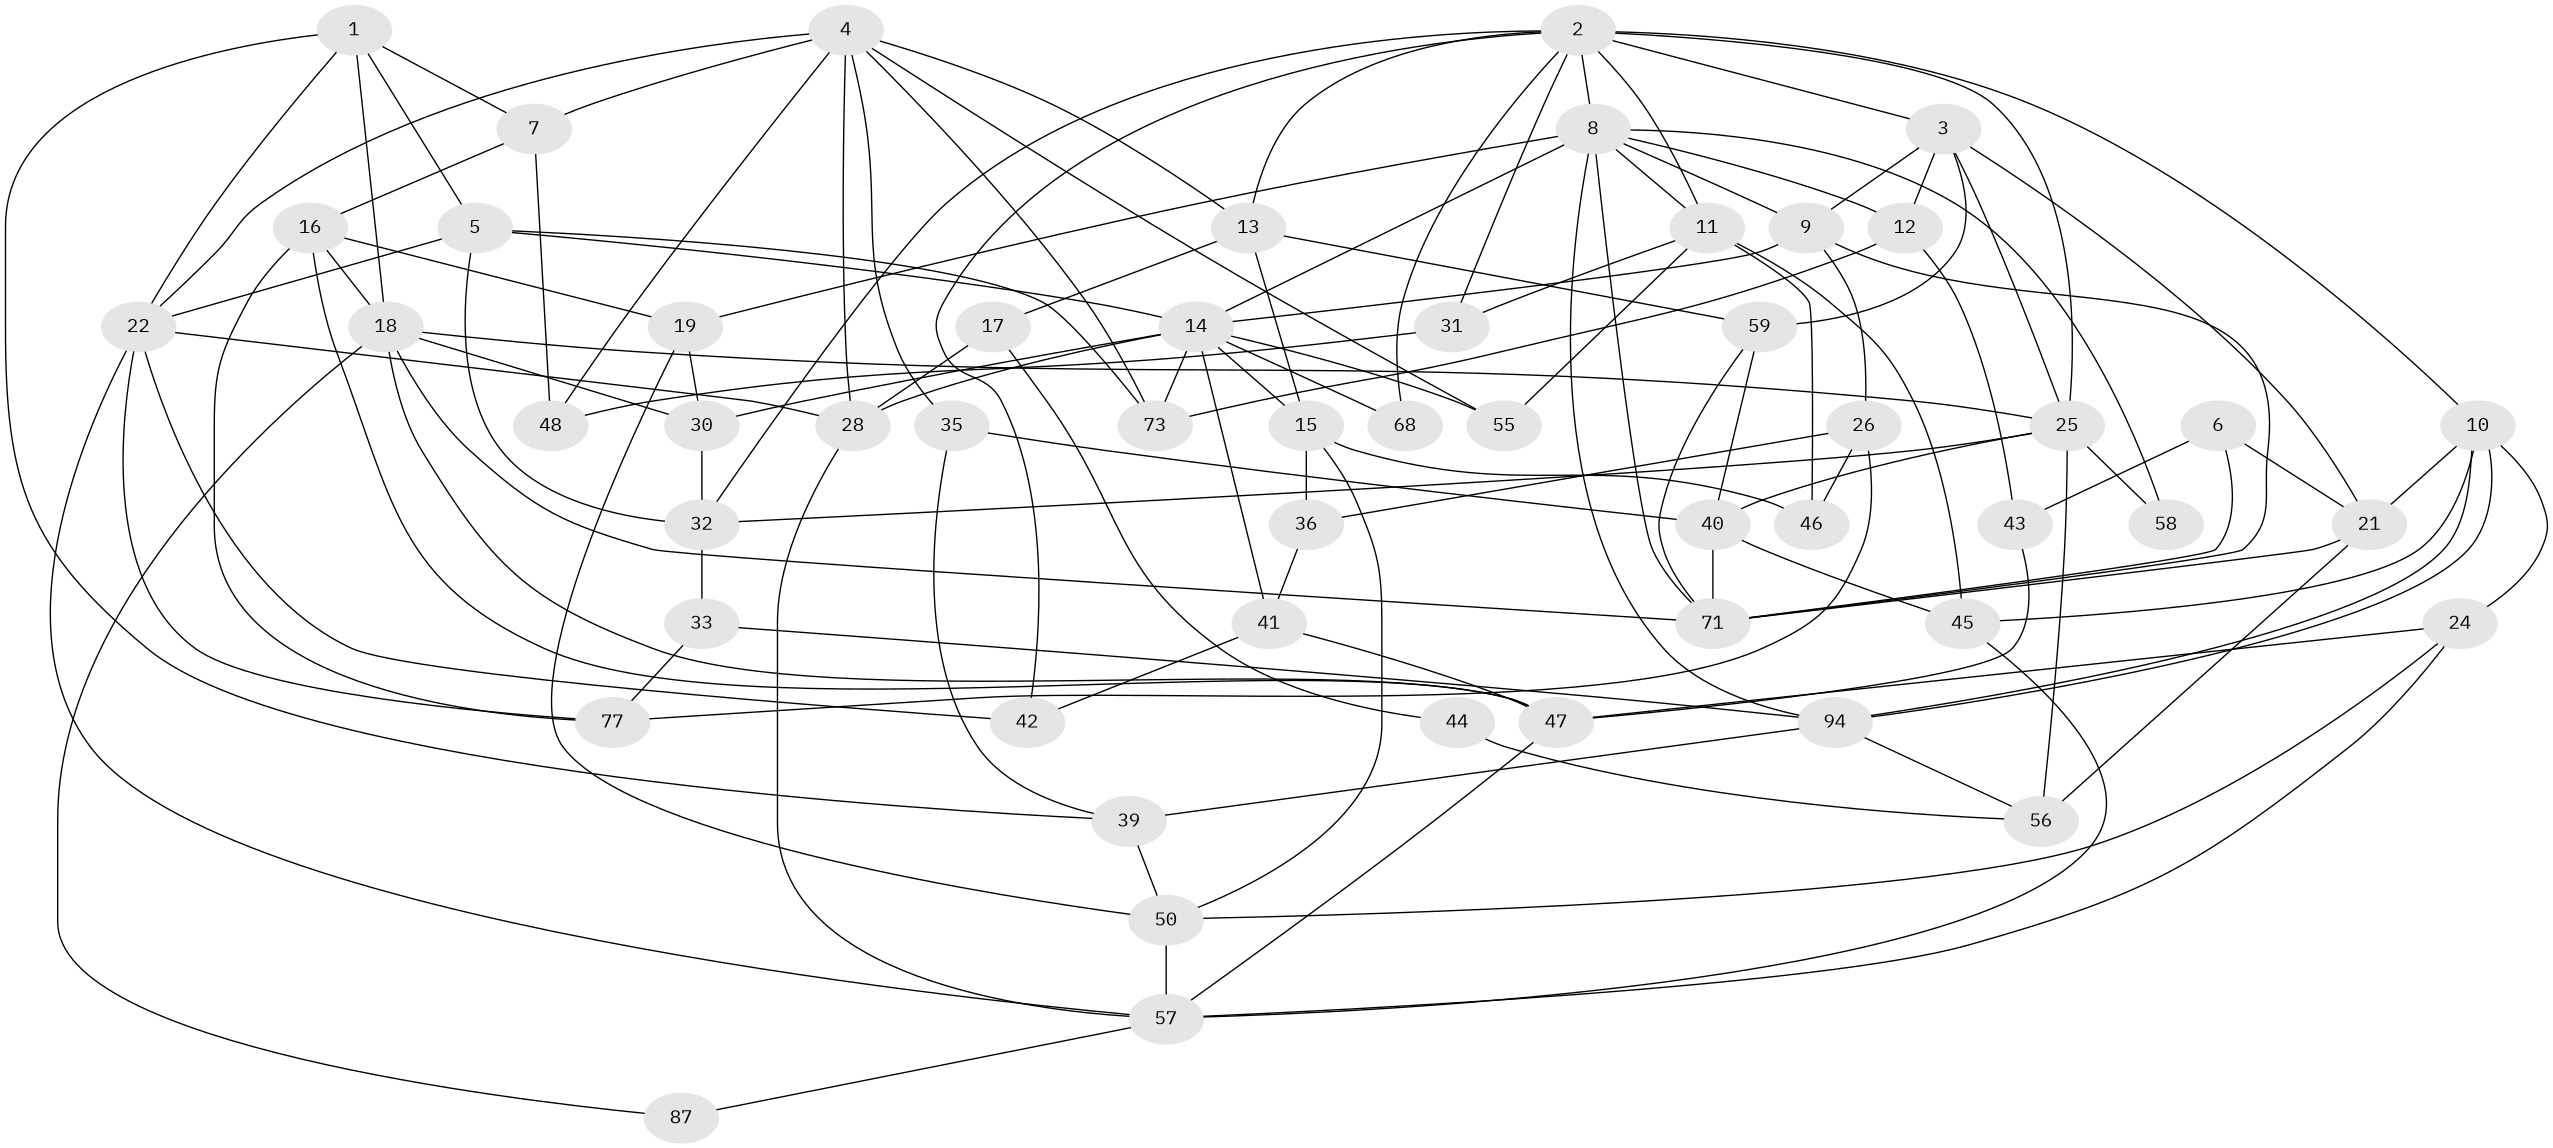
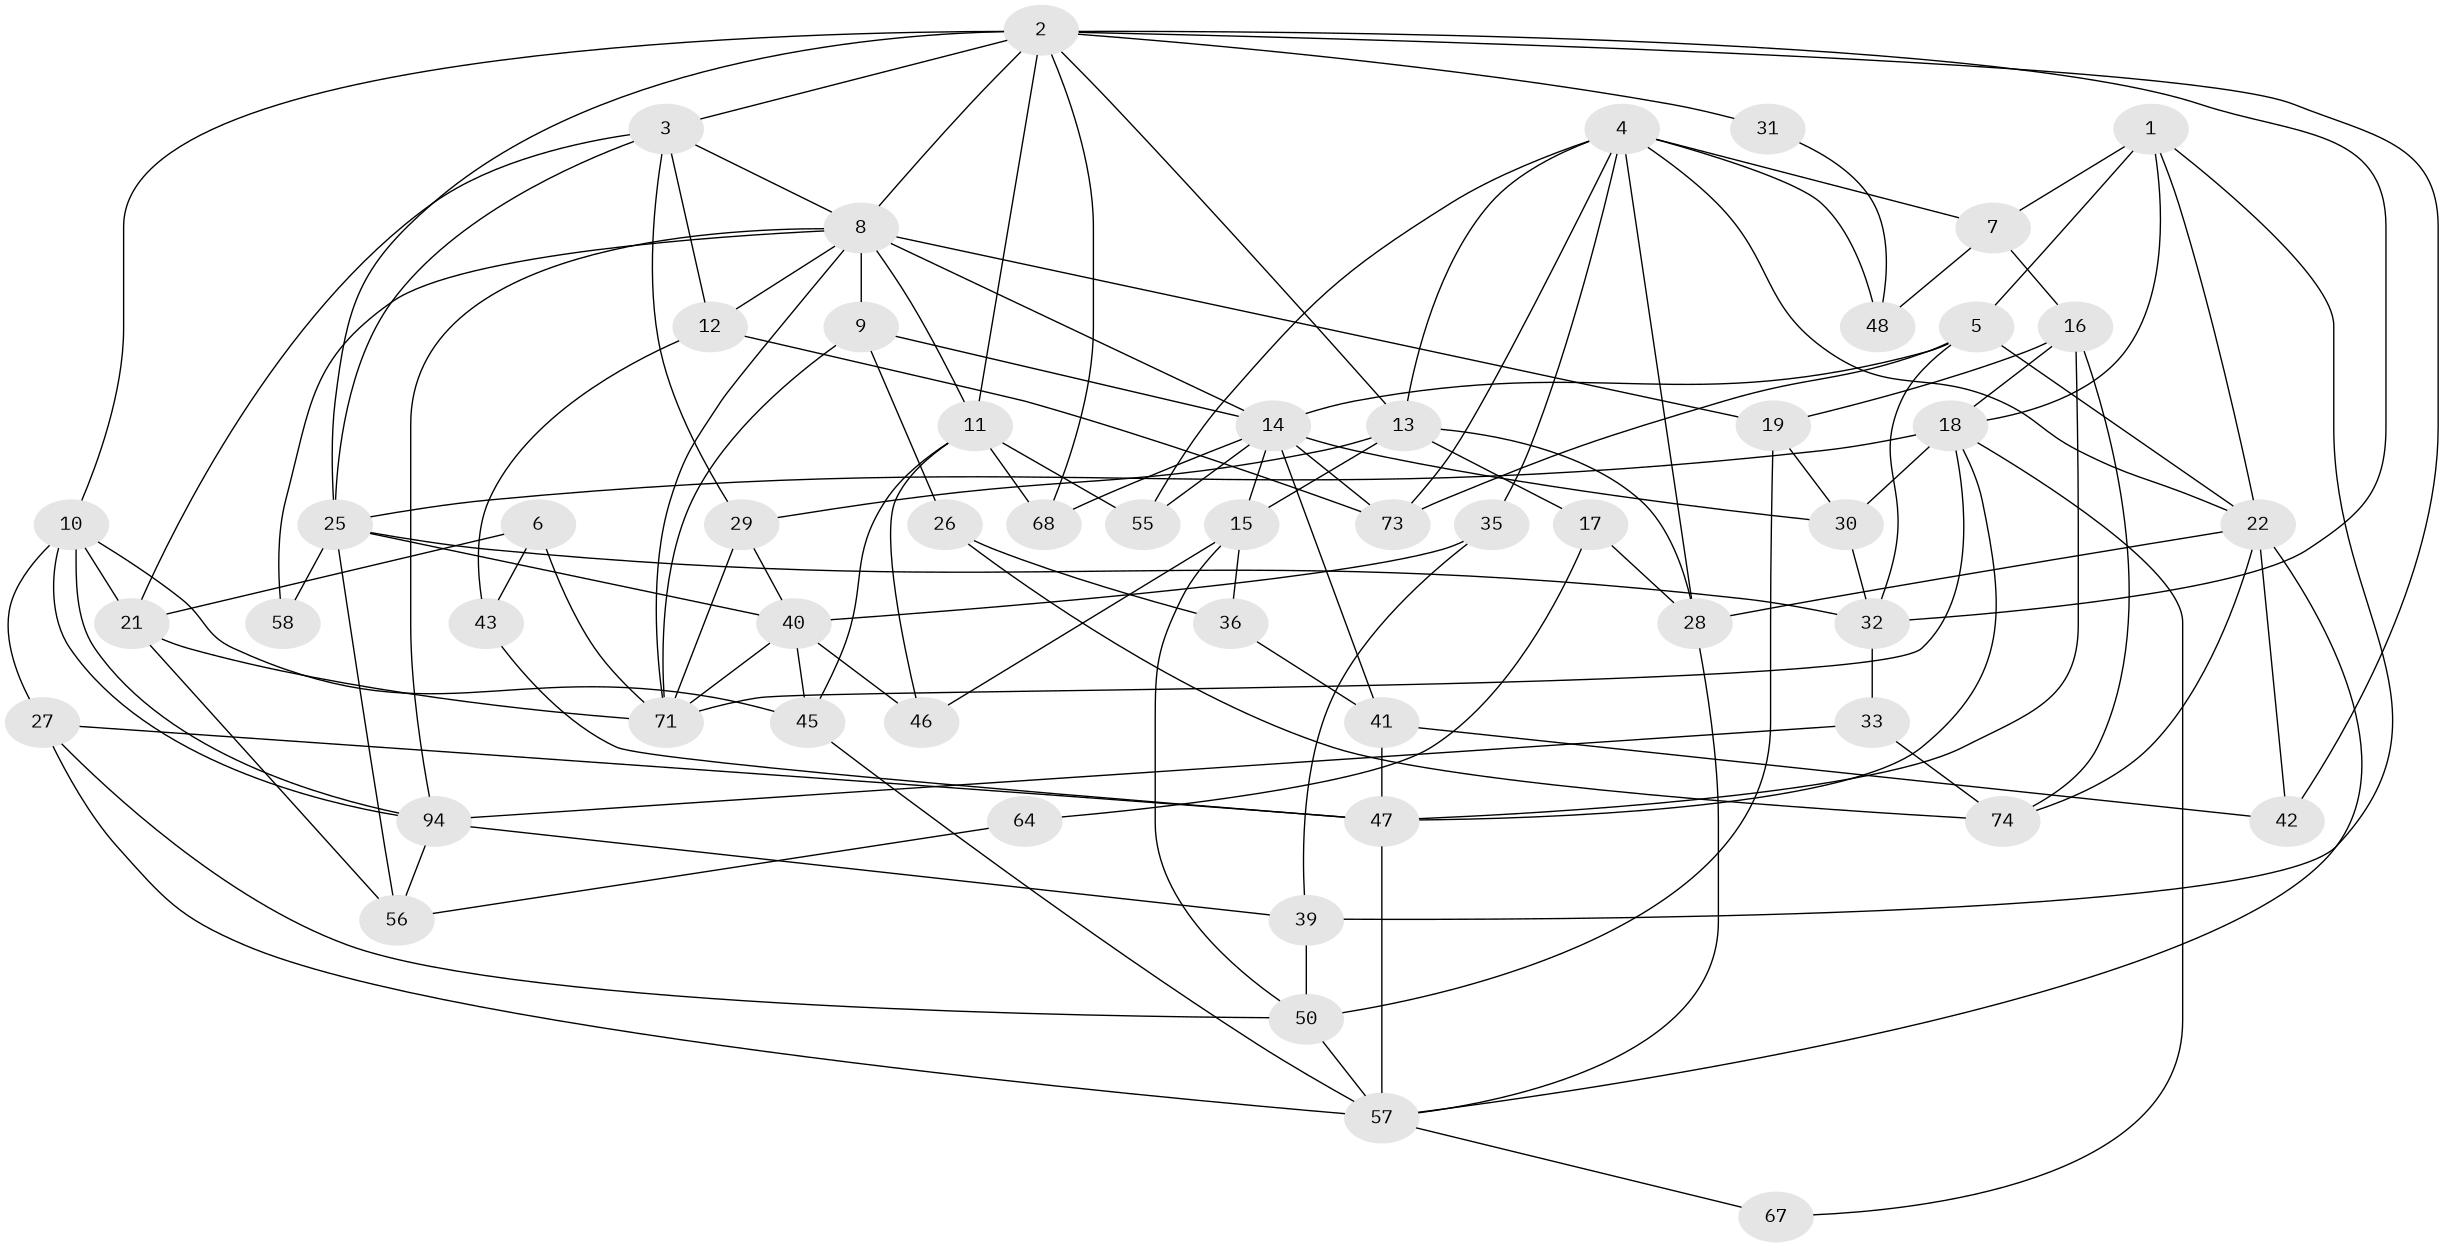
(1875, 178) -> (764, 179)
(1598, 268) -> (1005, 469)
(1760, 327) -> (742, 525)
(957, 384) -> (1612, 480)
(1843, 466) -> (858, 673)
(2460, 624) -> (43, 723)
(613, 723) -> (2003, 821)
(1457, 723) -> (1025, 821)
(681, 1118) -> (1776, 1217)
